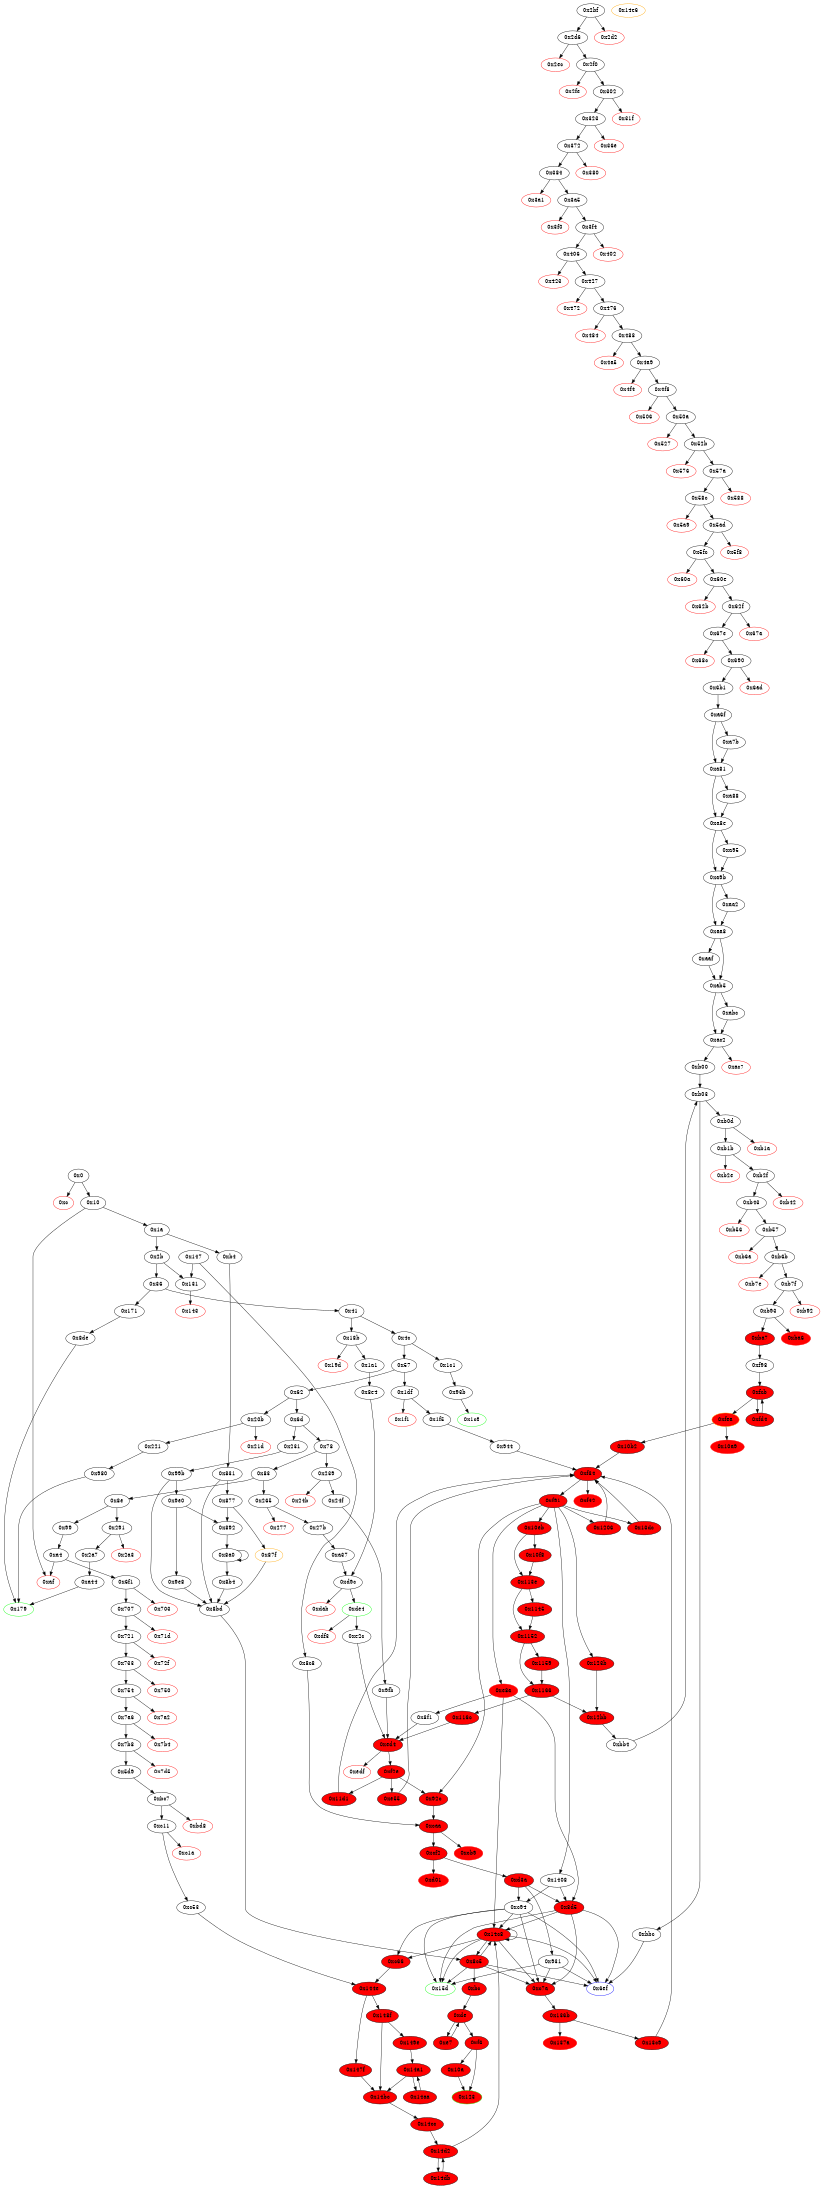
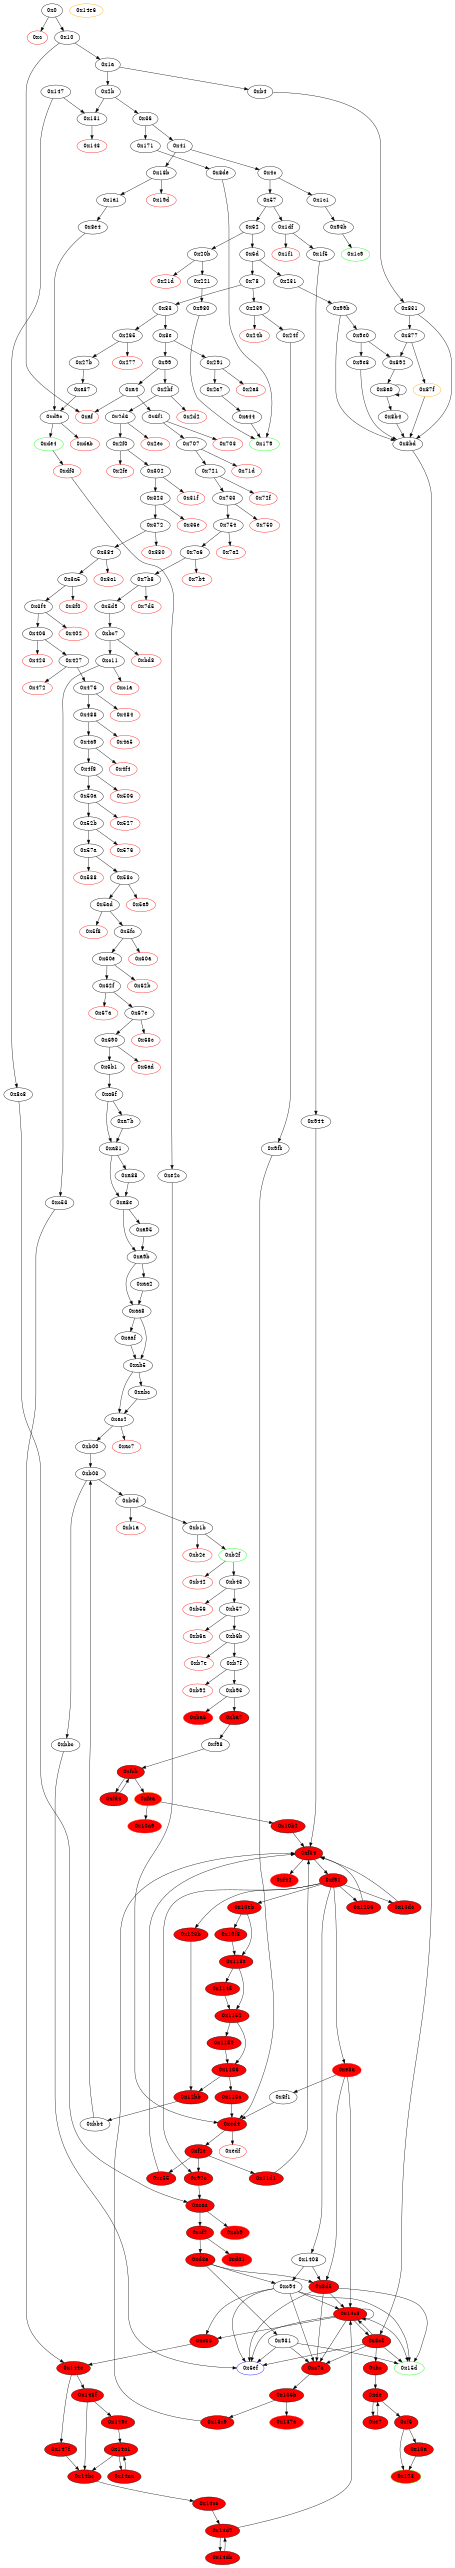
none -> (165, 375)
(761, 1176) -> (233, 1555)
(357, 1621) -> (172, 800)
